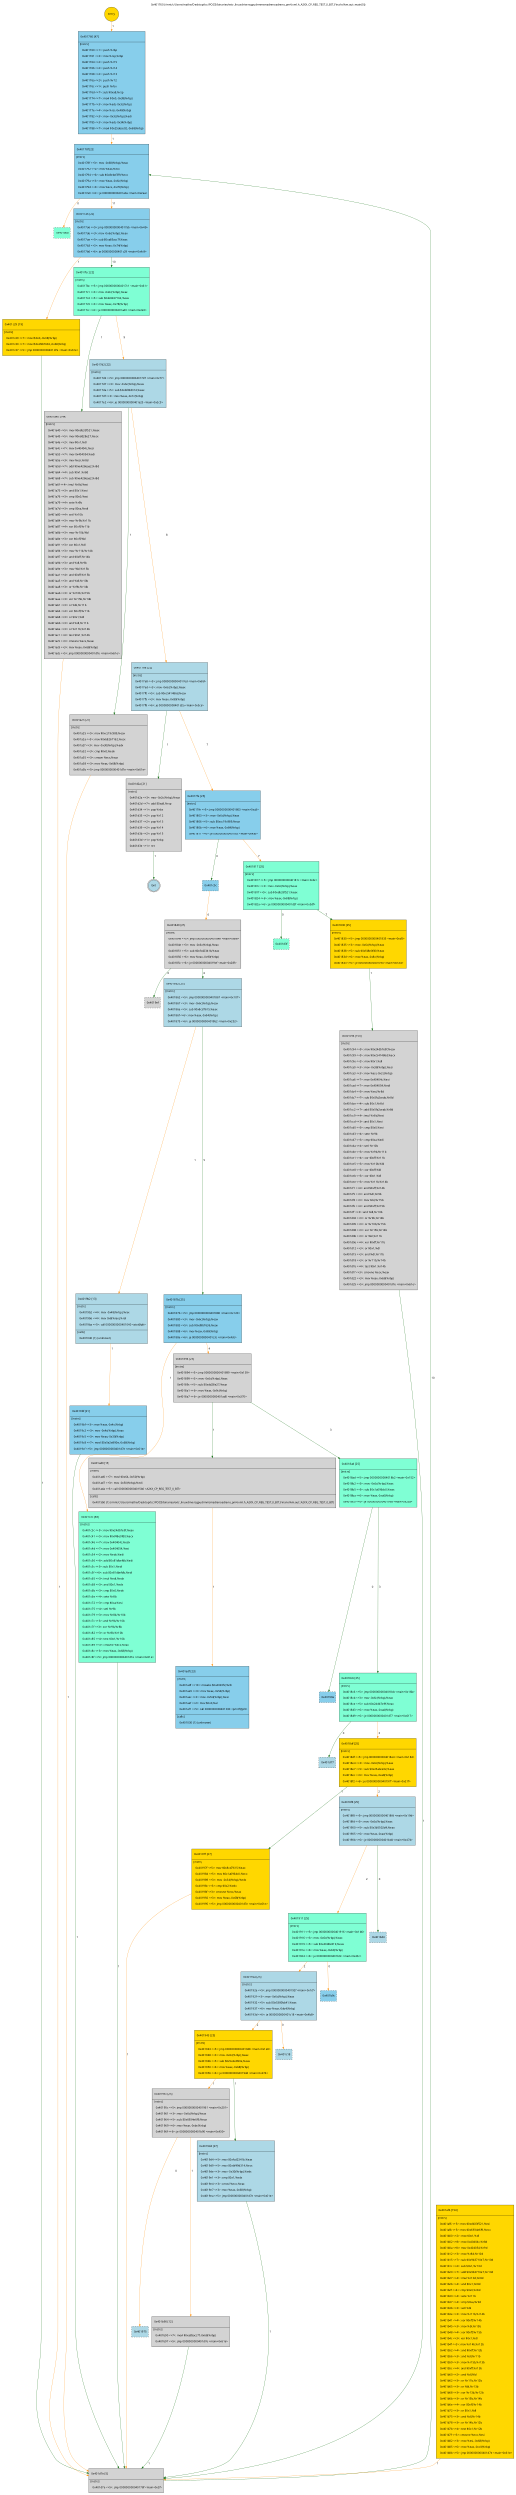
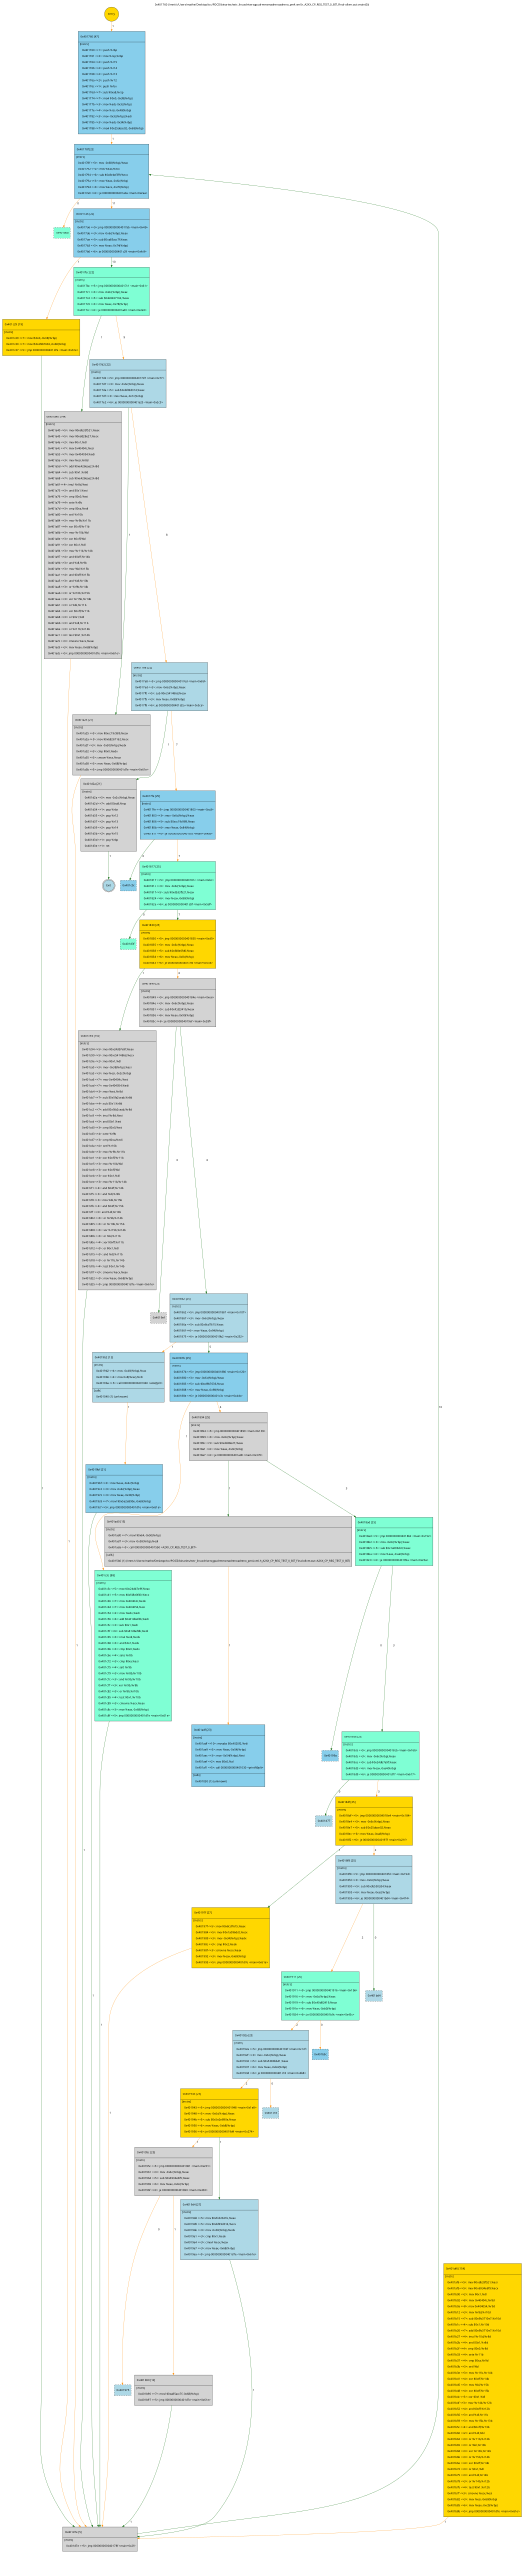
(208, 905) -> (178, 973)
